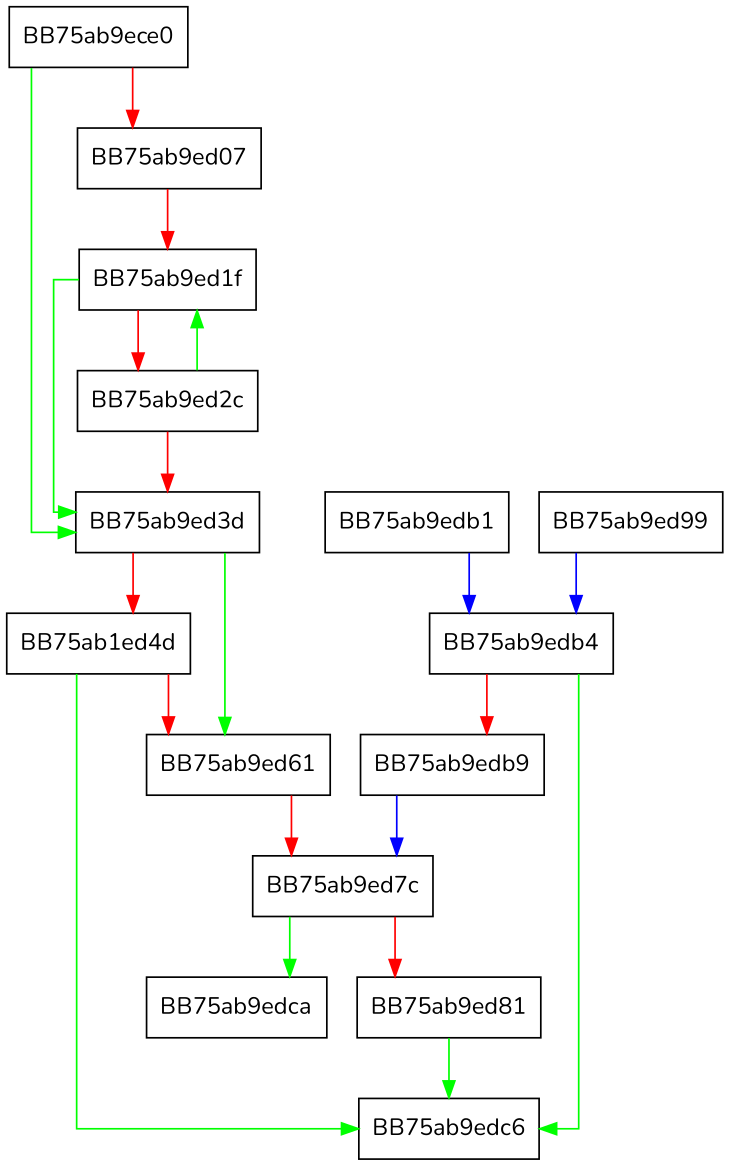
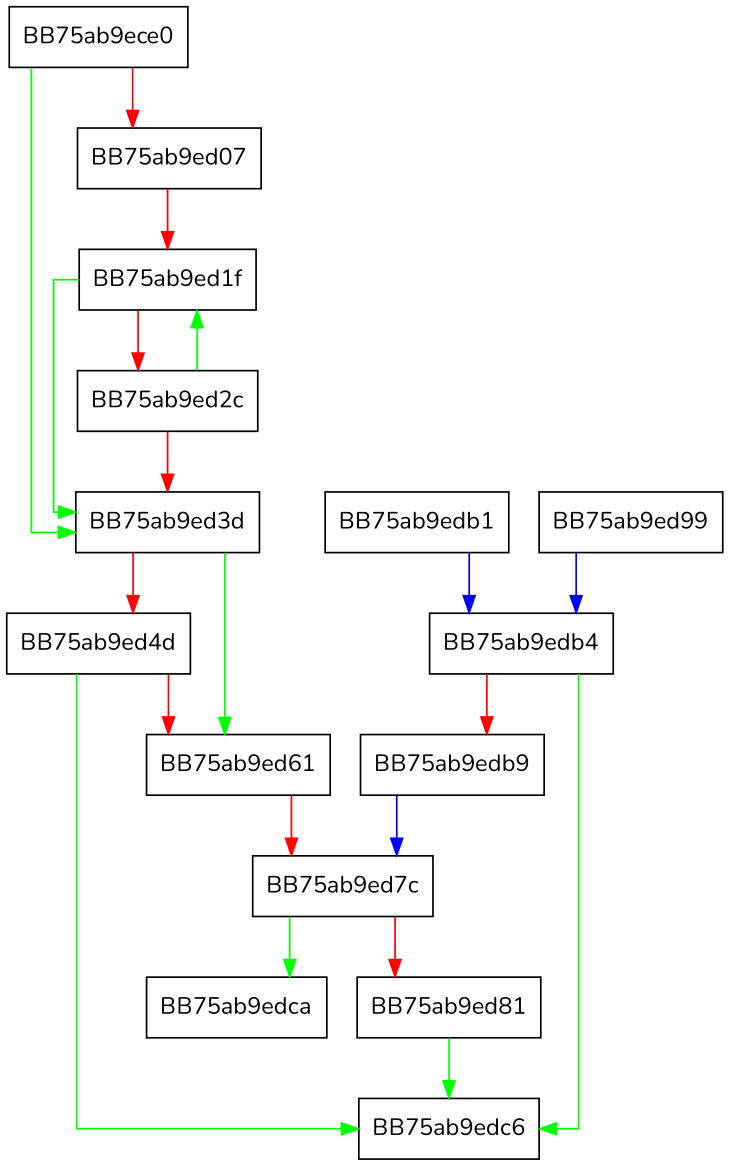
(99, 644) -> (99, 644)
